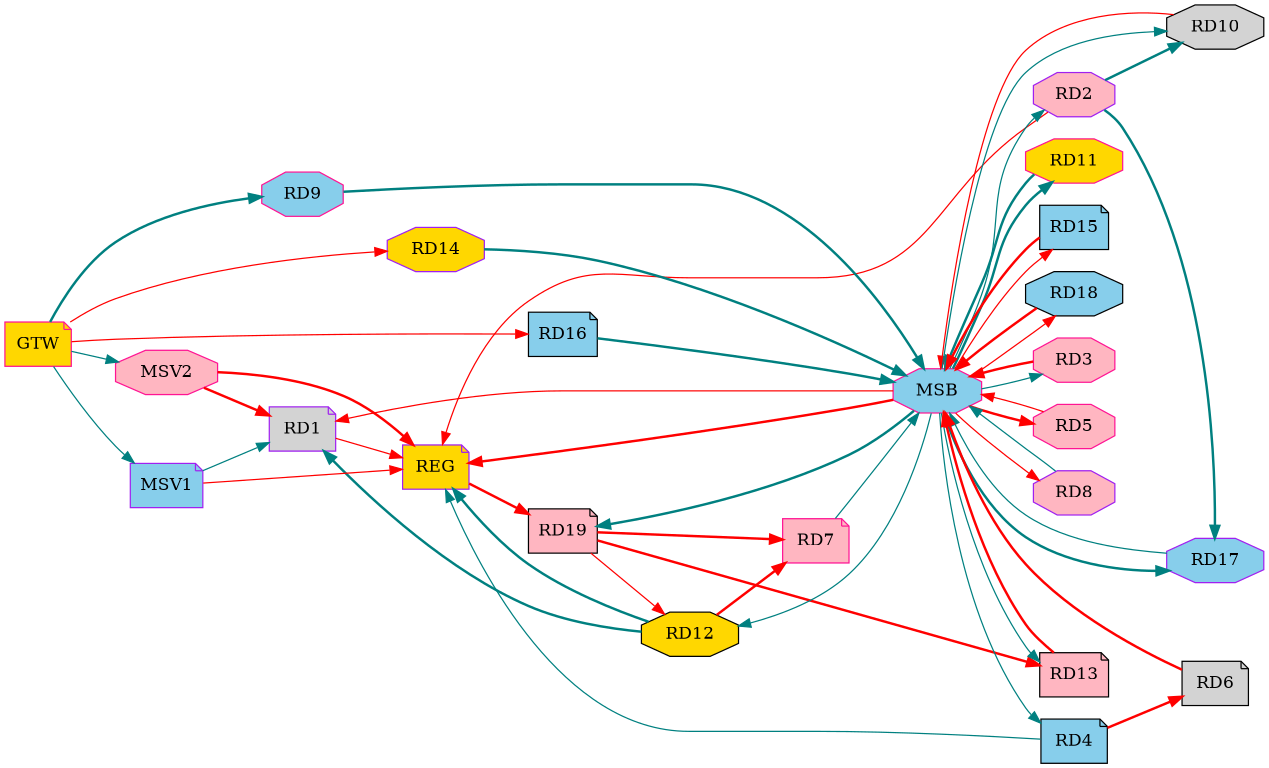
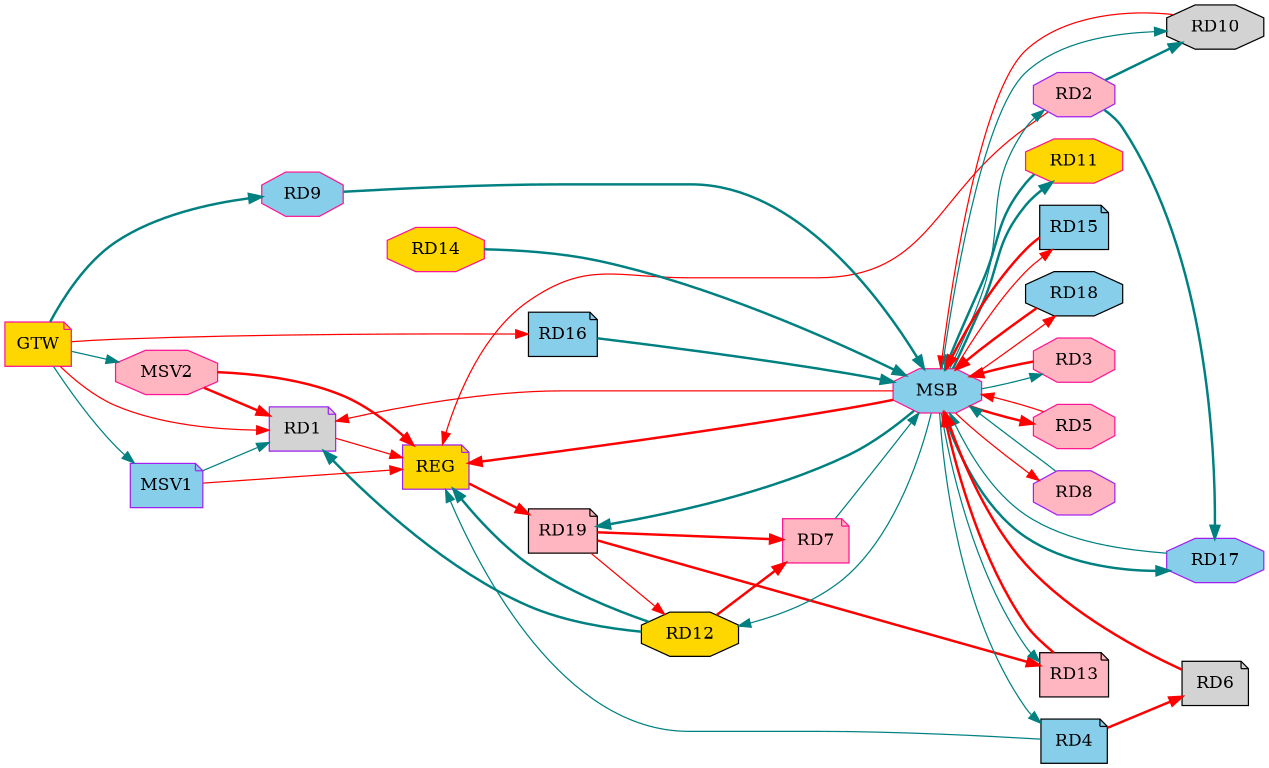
(436, 250) -> (436, 250)
(218, 271) -> (151, 418)
